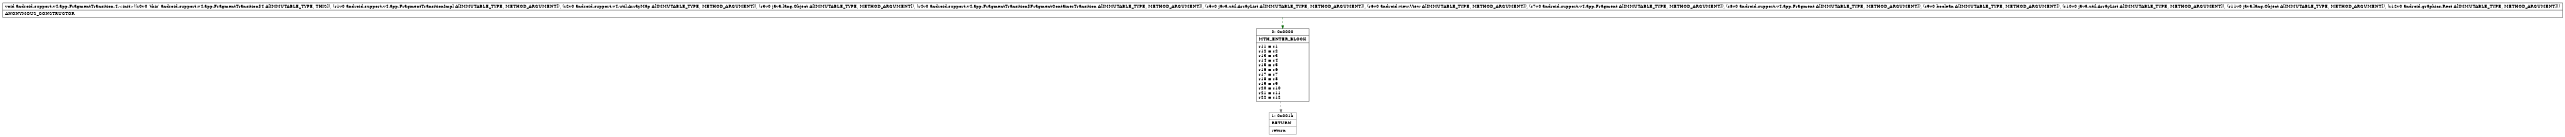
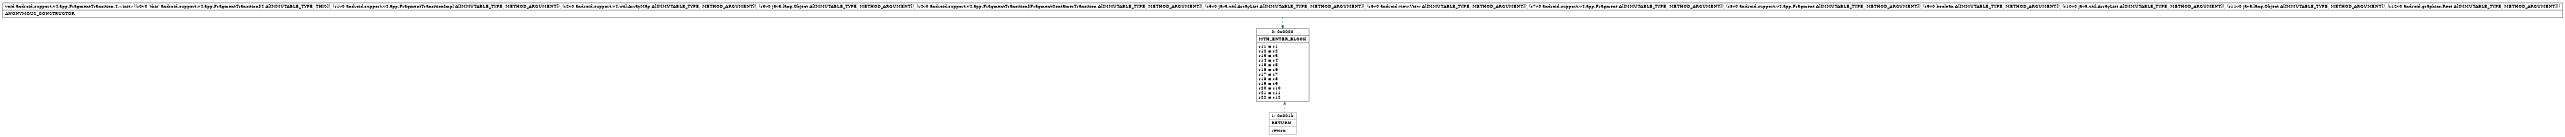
(1281, 105) -> (1285, 109)
